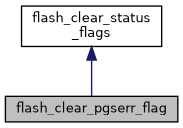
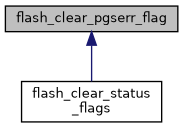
(92, 78) -> (92, 63)
